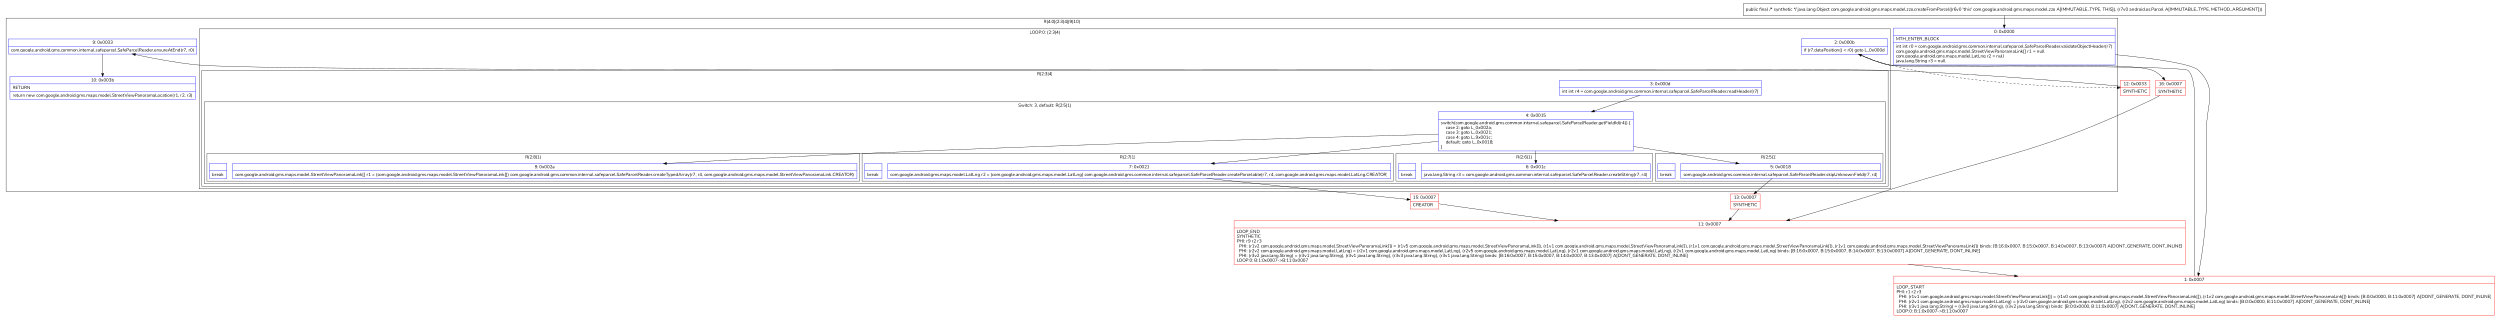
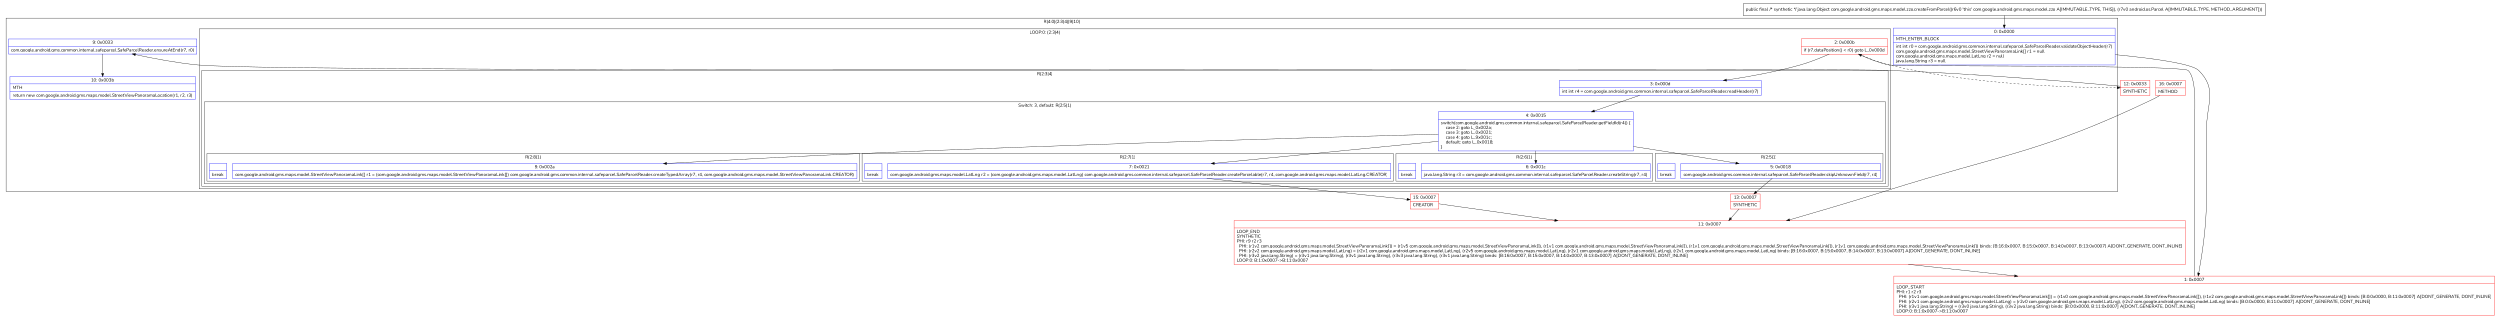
(1844, 47) -> (1844, 47)
(2011, 66) -> (1768, 73)
(21, 88) -> (17, 88)
(2170, 92) -> (2168, 92)
